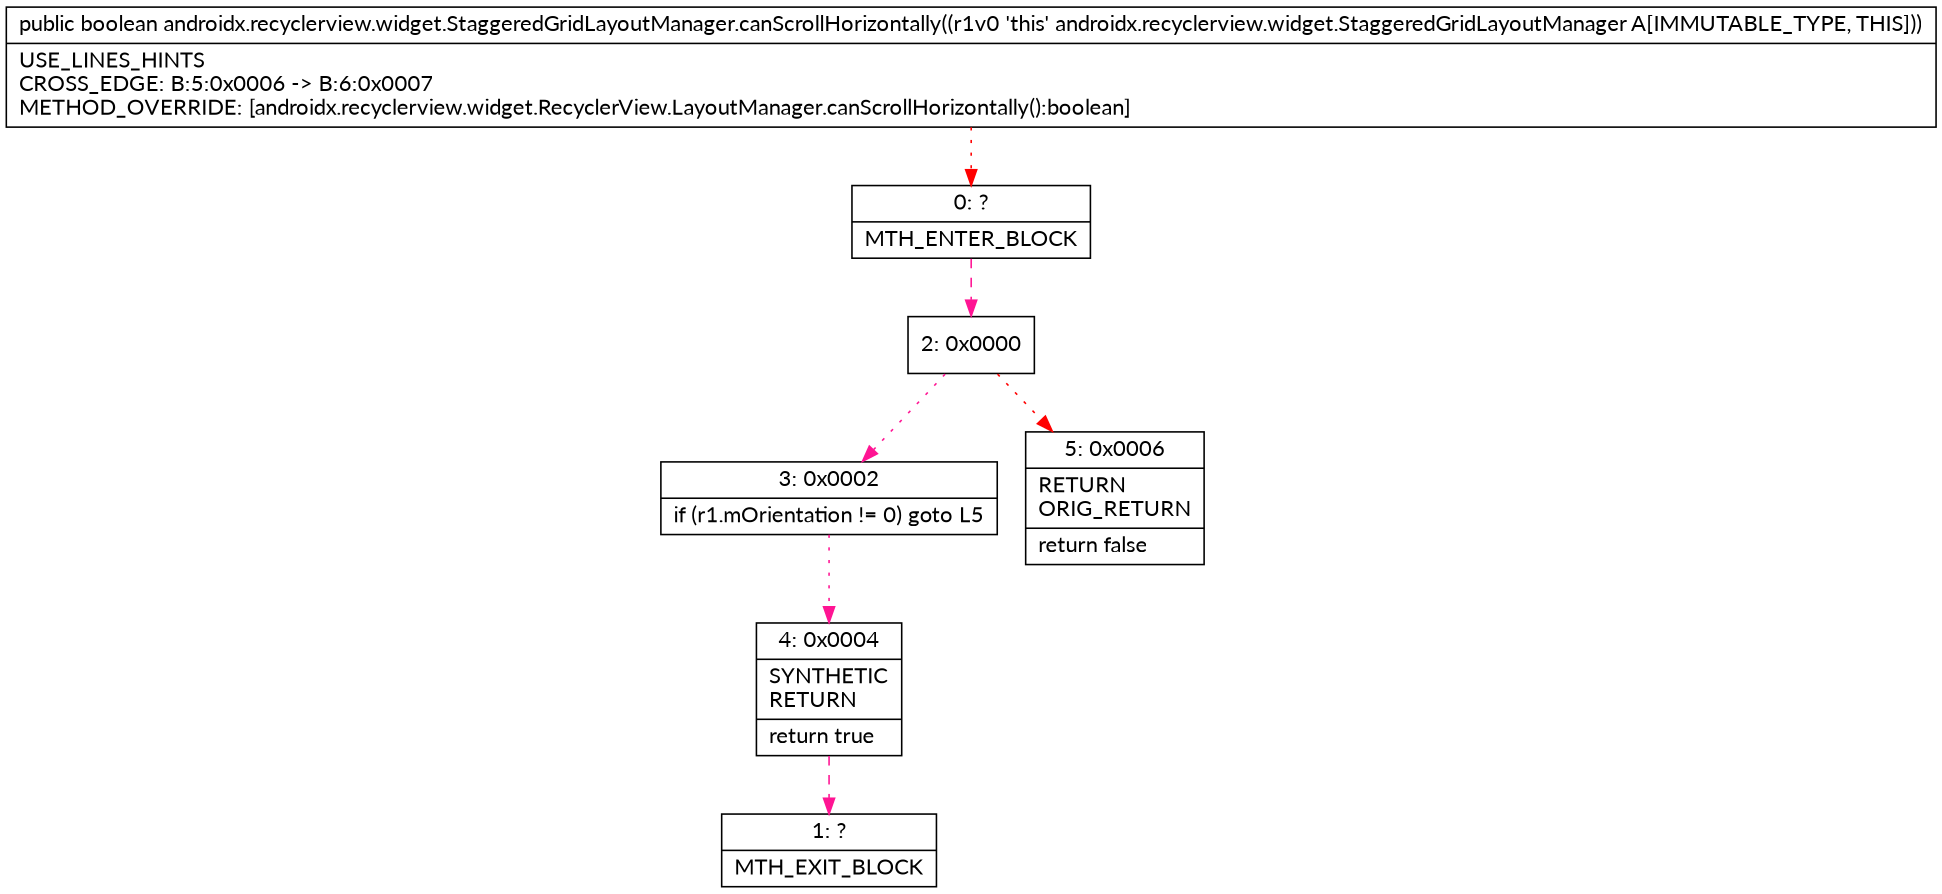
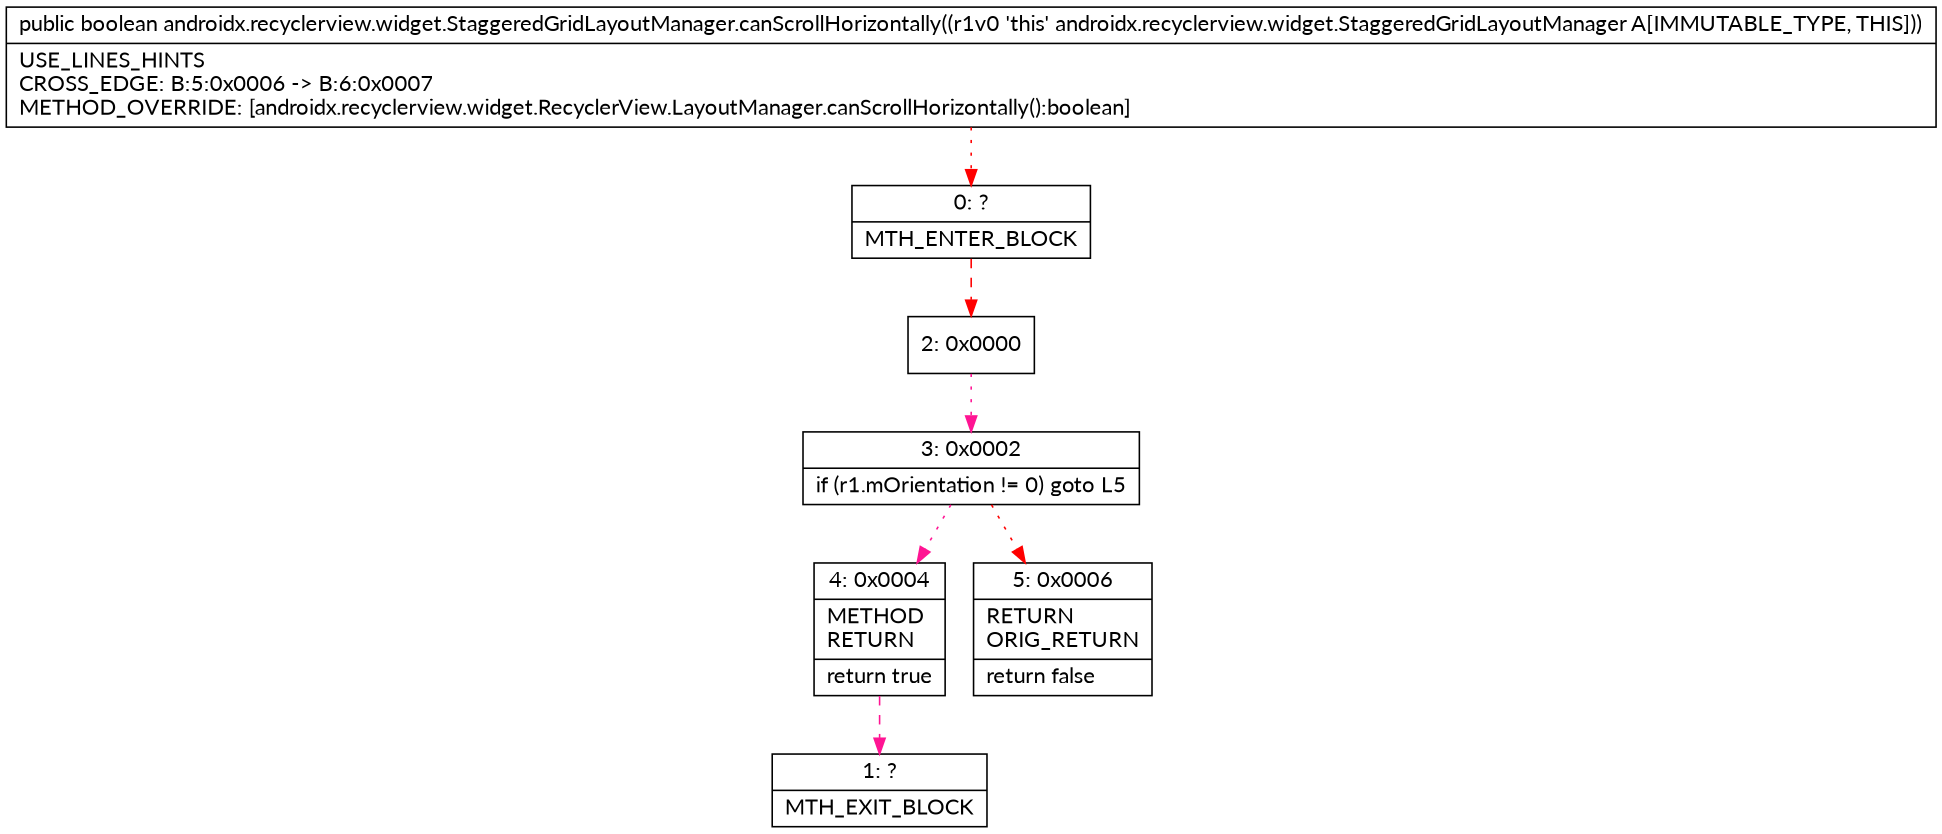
(971, 279) -> (971, 279)
(1019, 397) -> (1004, 527)
(829, 677) -> (876, 617)
